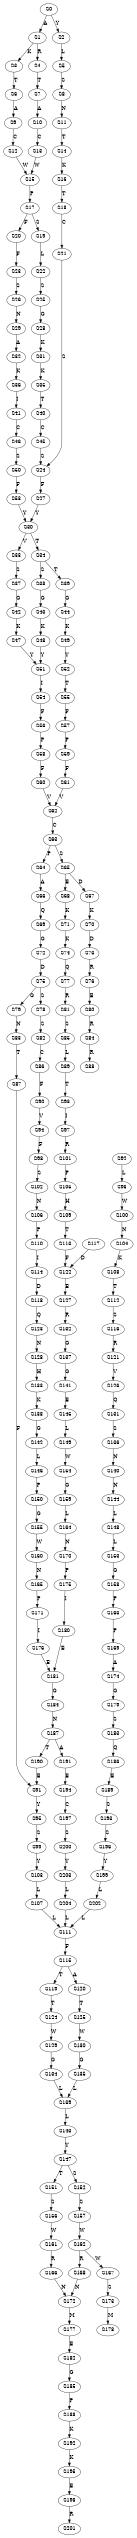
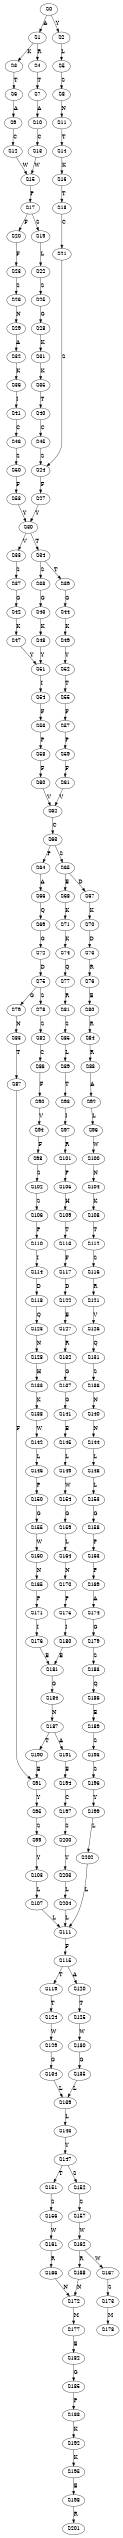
none -> (91, 1083)
(39, 1202) -> (38, 1202)
(65, 1257) -> (65, 1257)
(39, 1429) -> (39, 1429)
